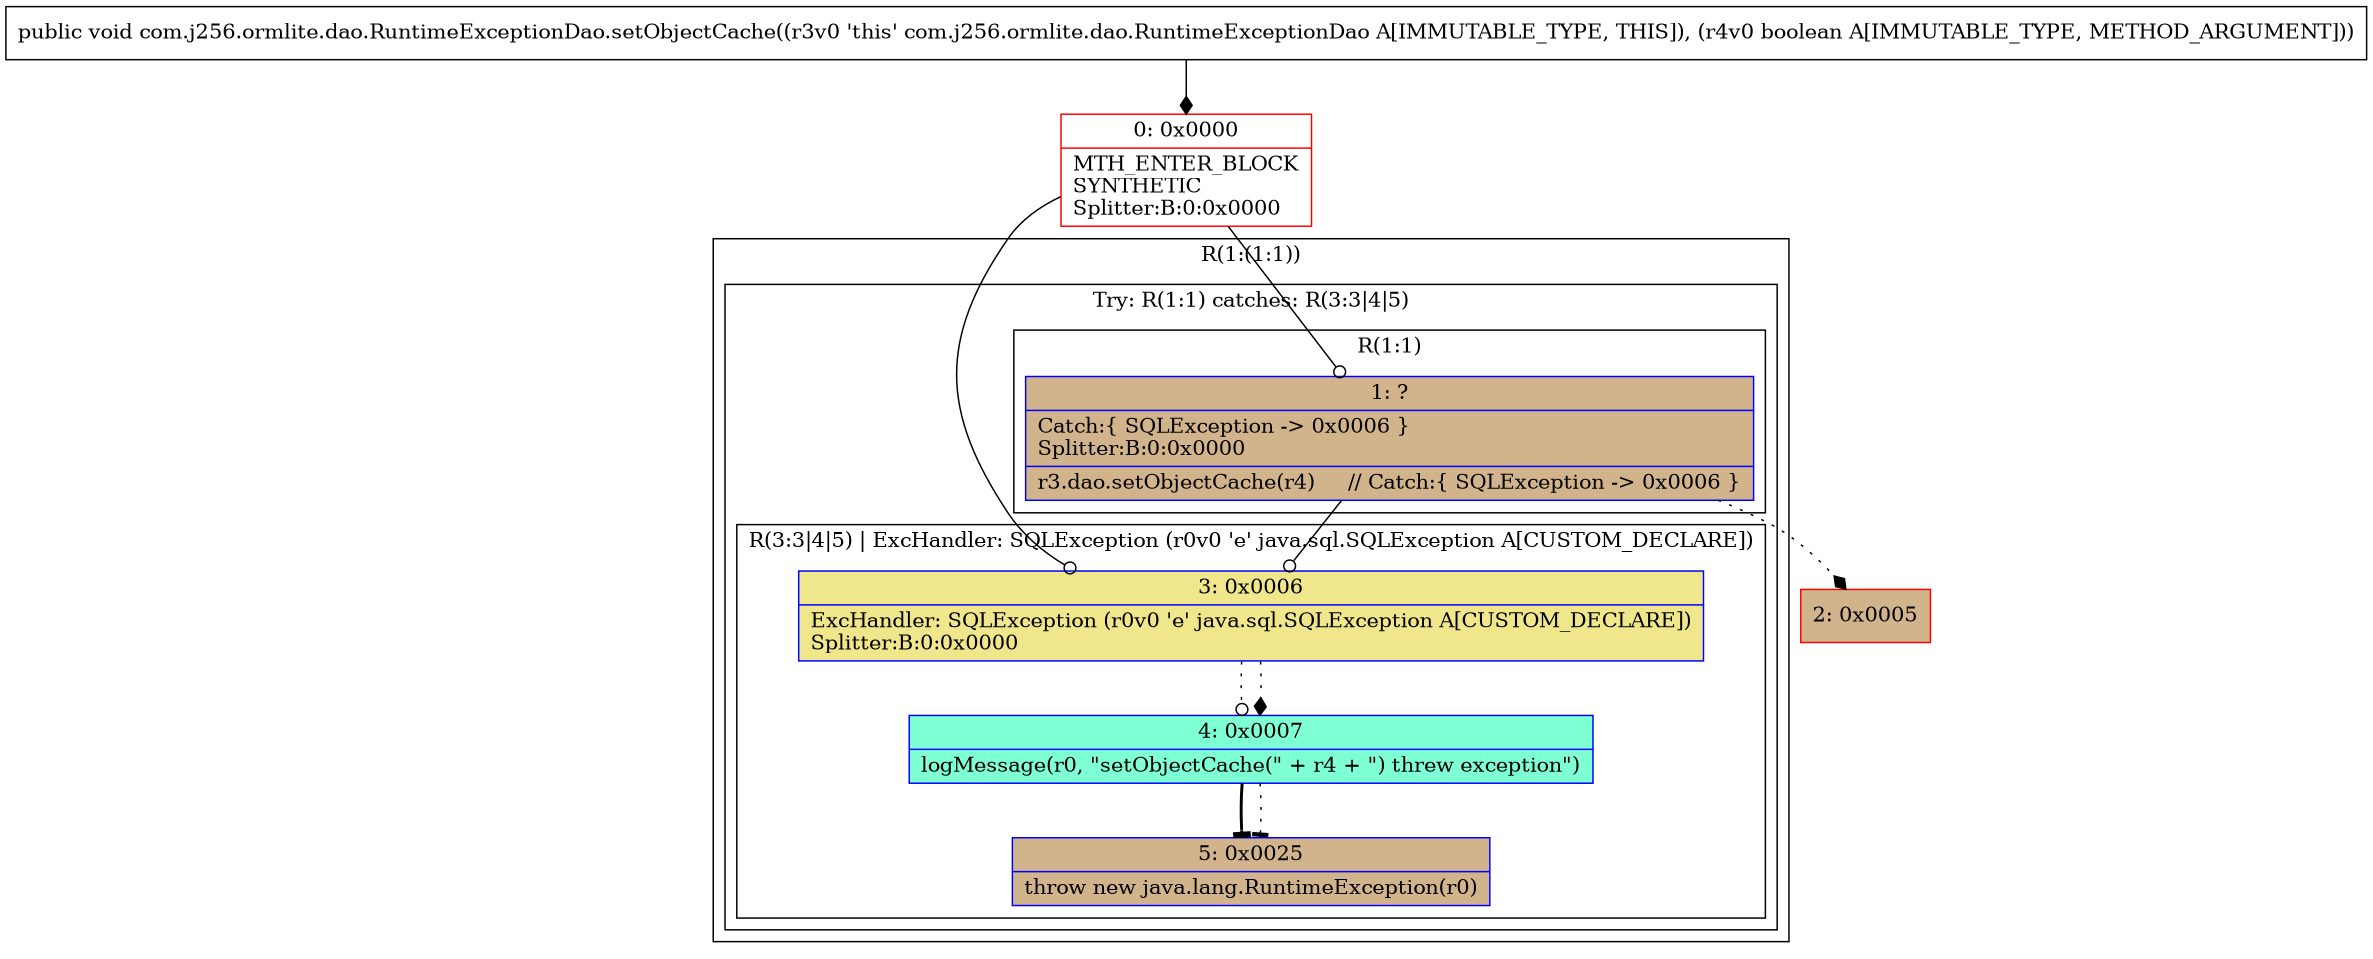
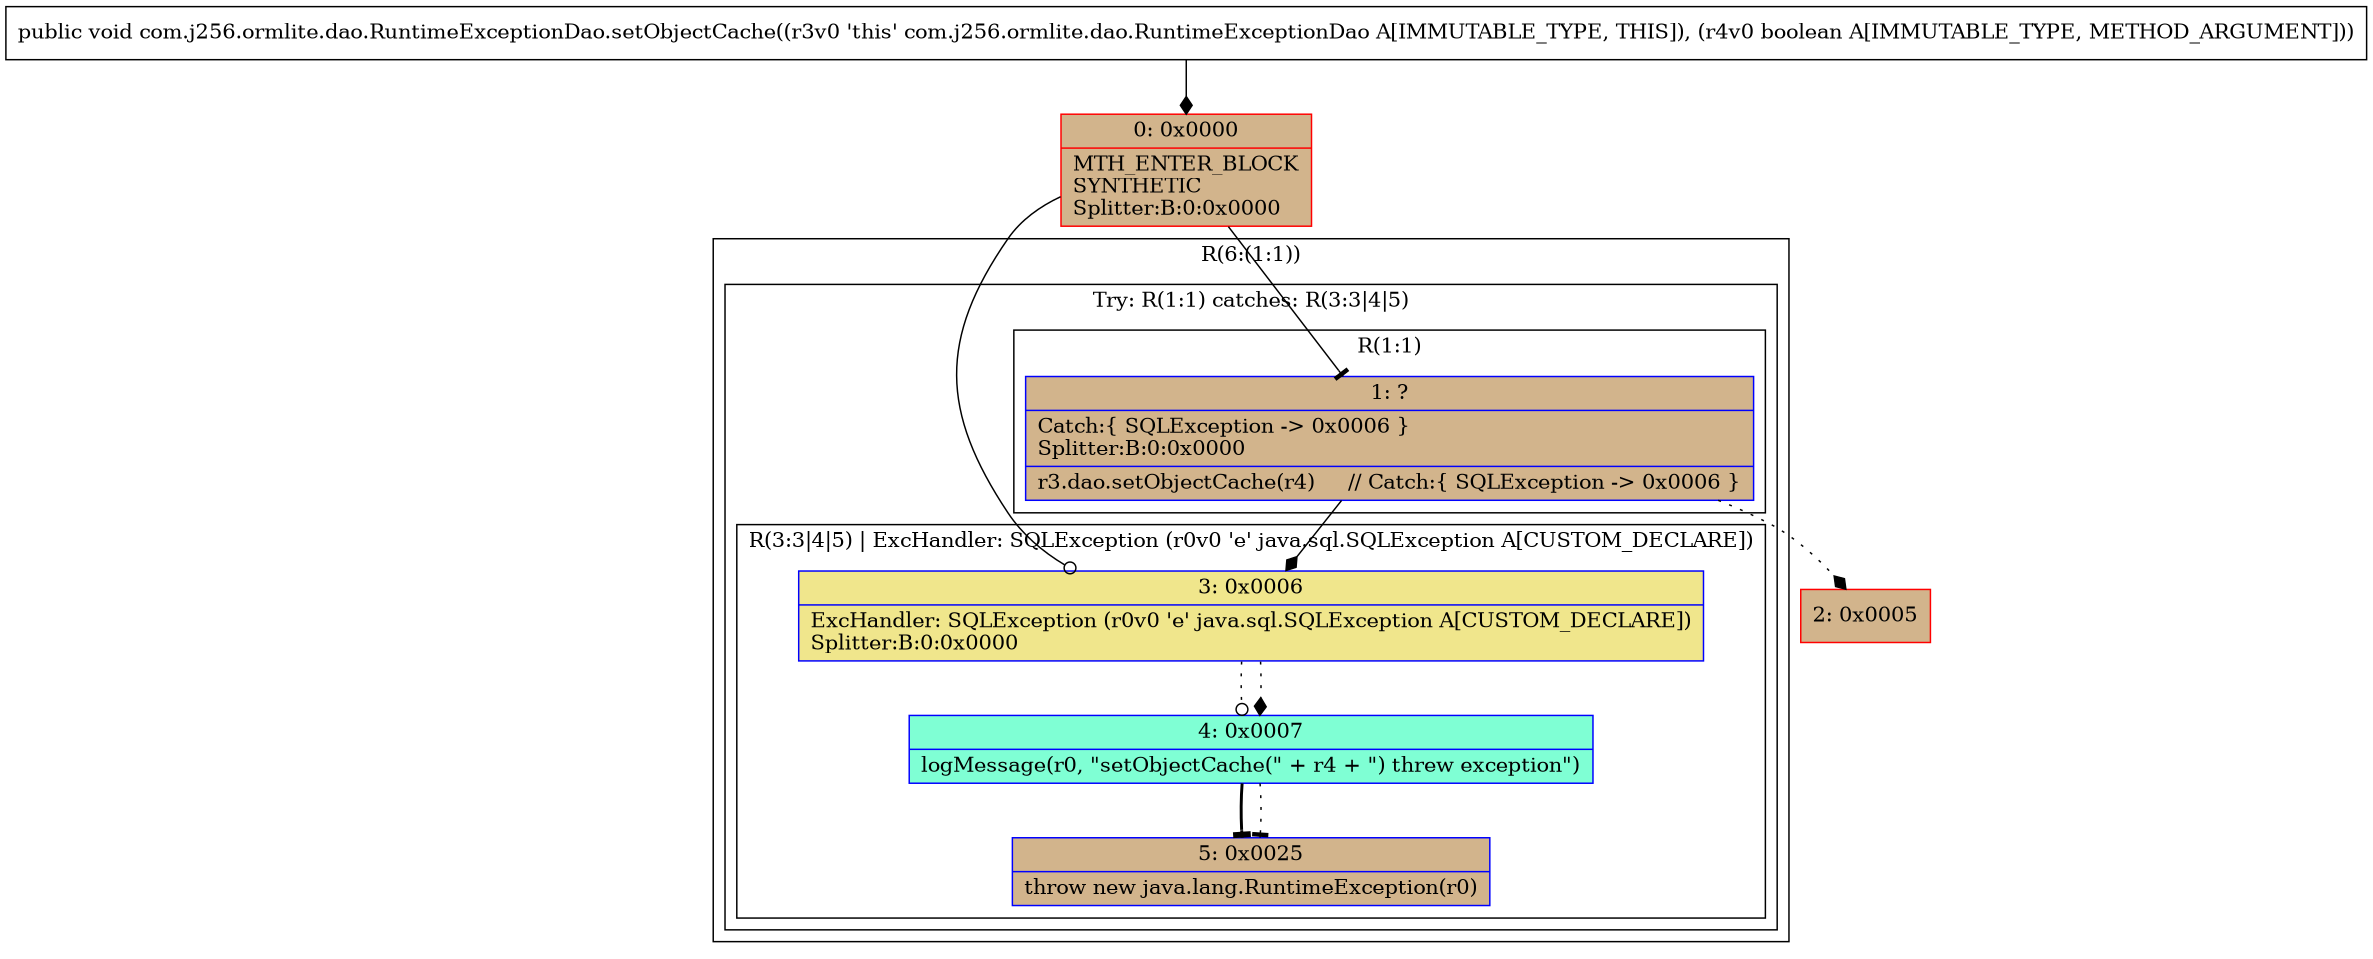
(1186, 170) -> (1186, 170)
(1251, 256) -> (1251, 256)
(1282, 297) -> (1284, 299)
(1315, 534) -> (1315, 534)
